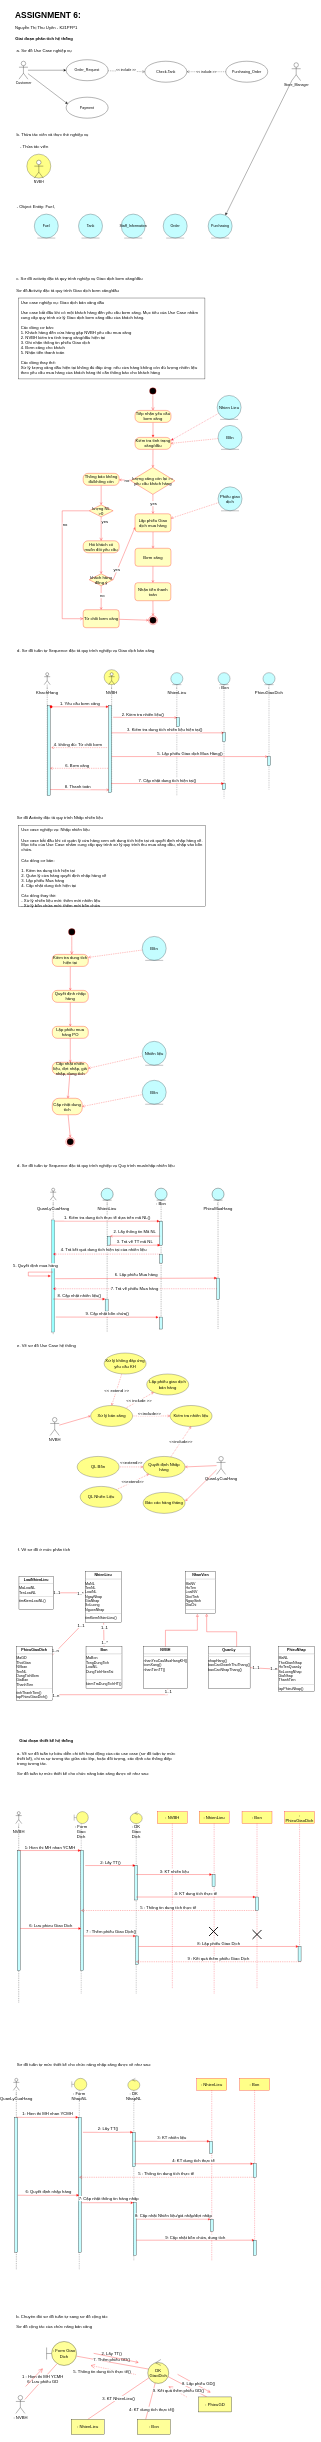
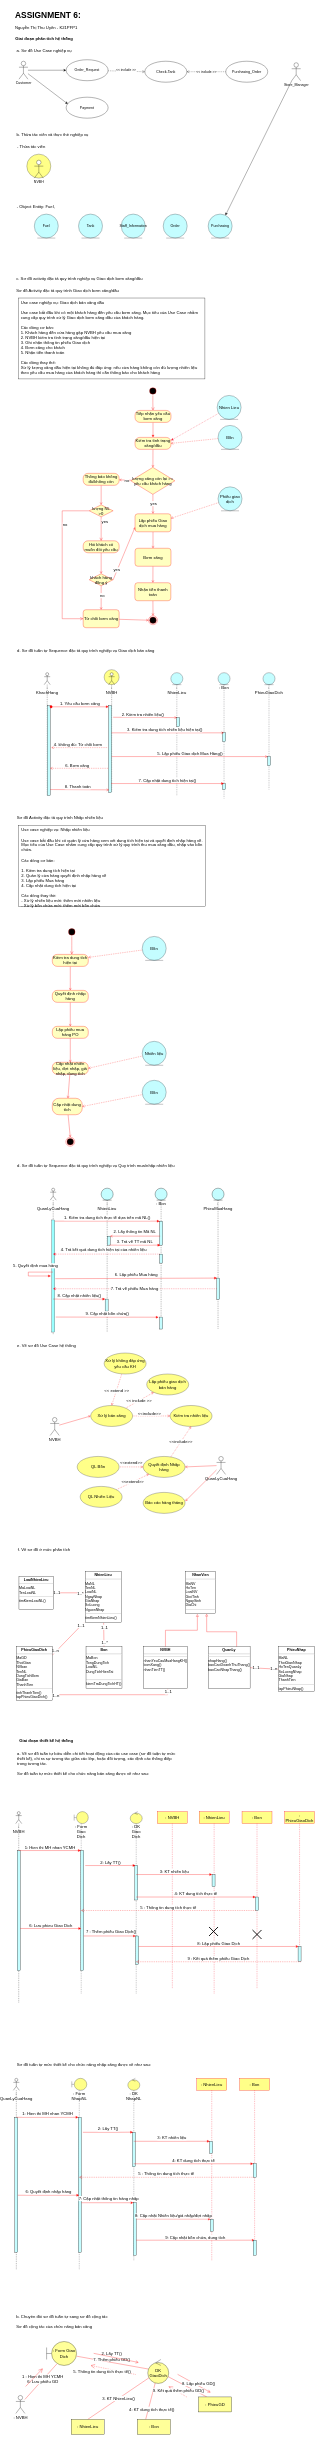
(52, 146) -> (49, 146)
